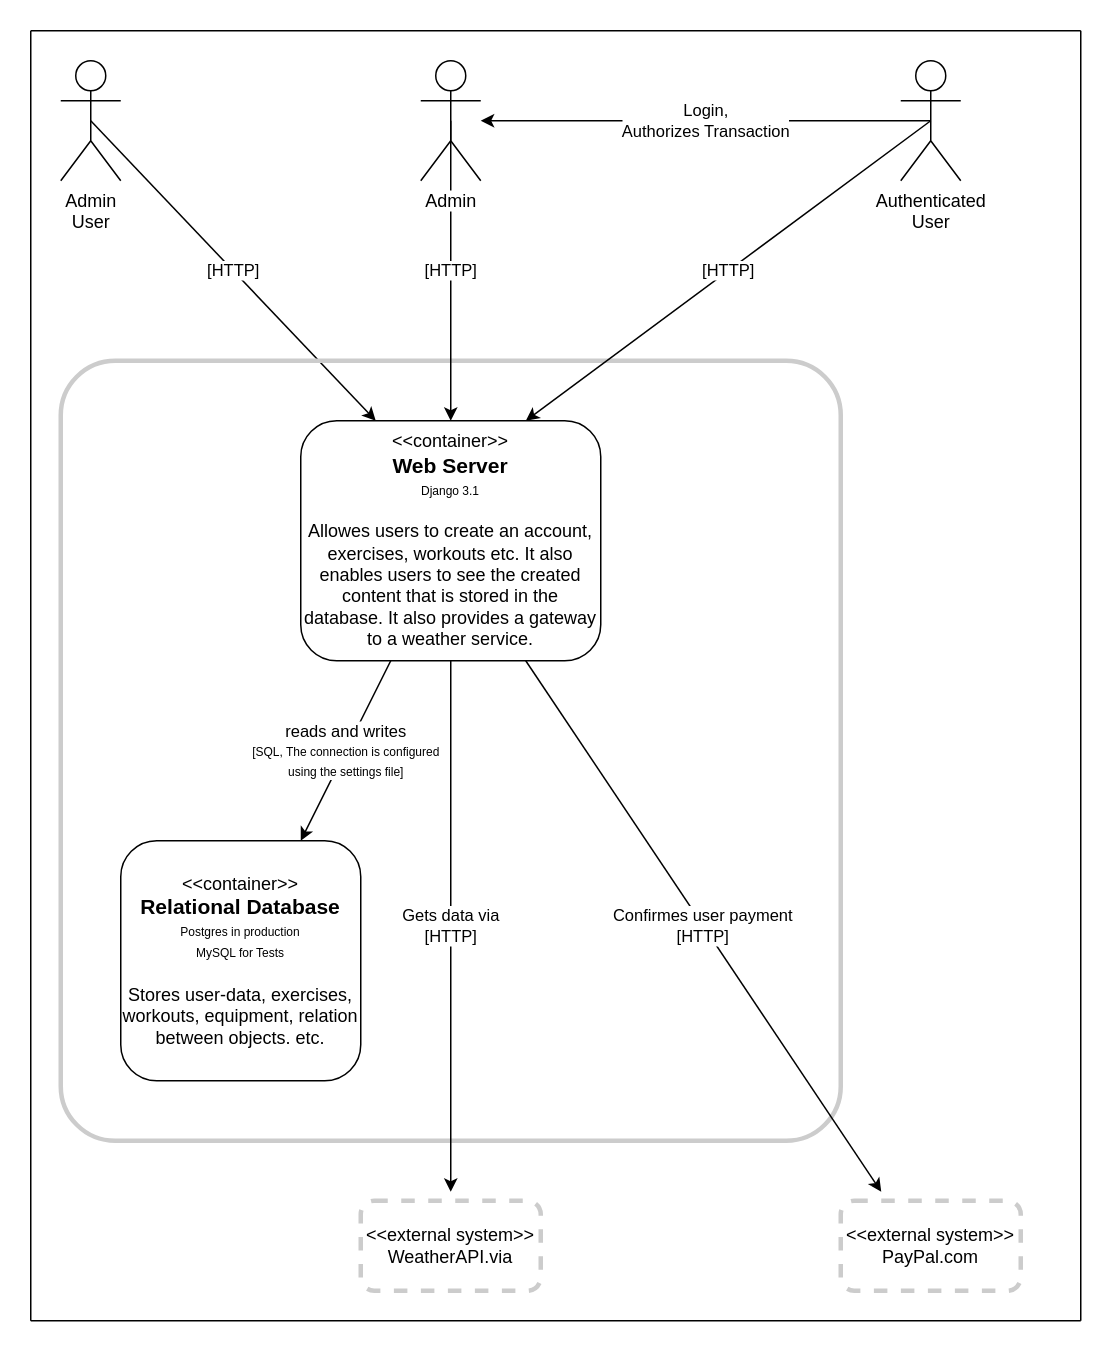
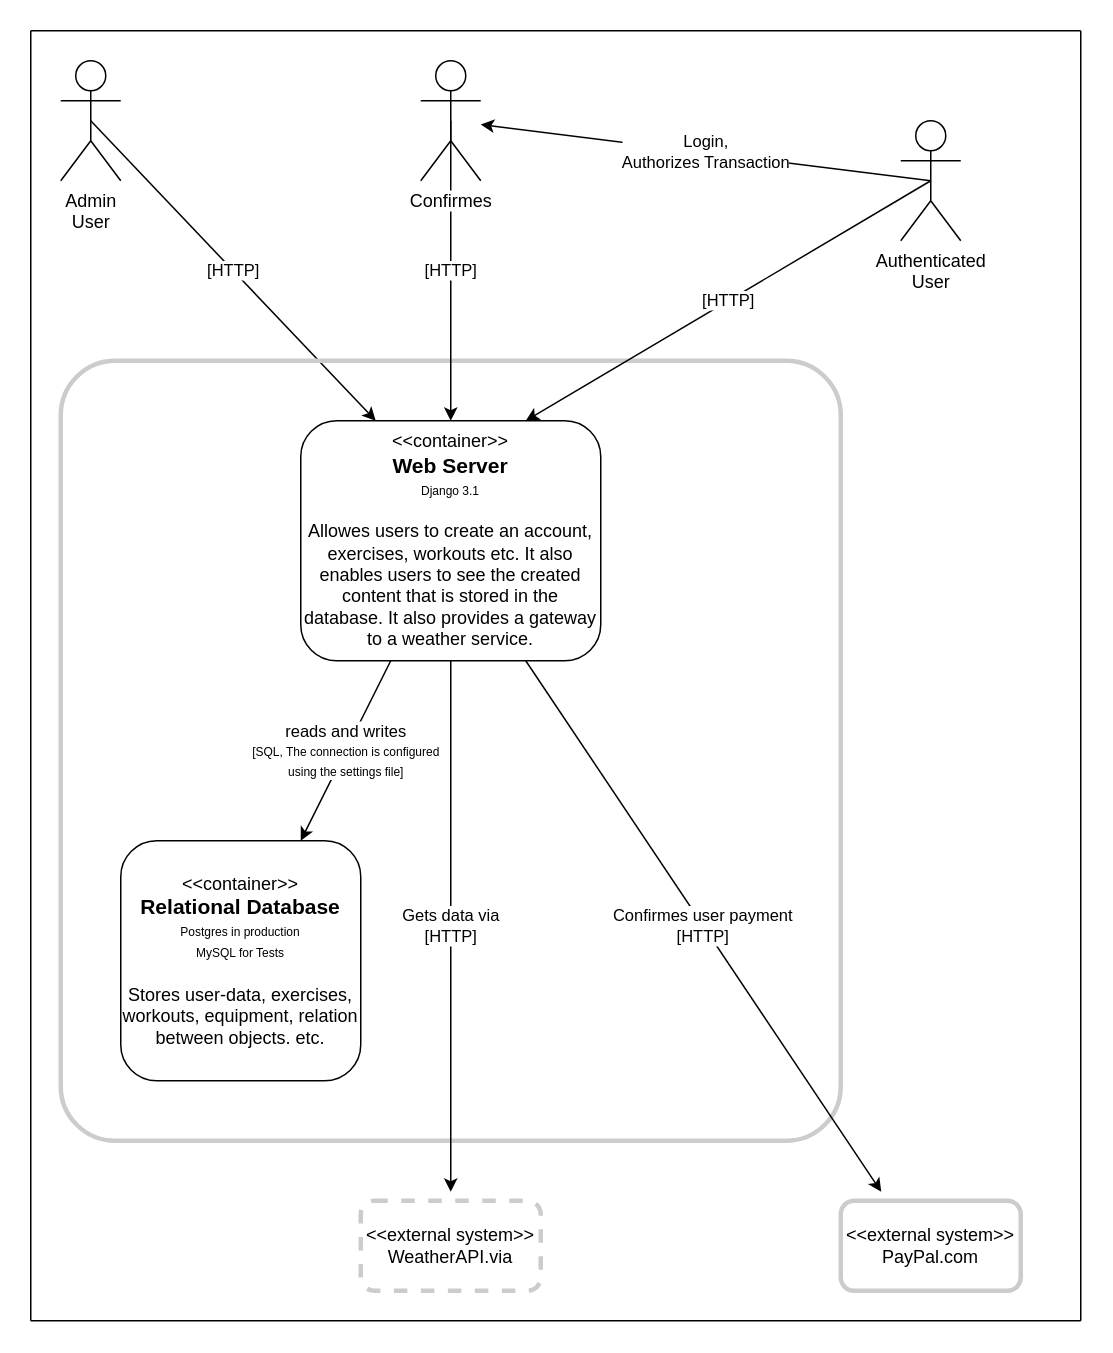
(931, 121) -> (931, 181)
(452, 202) -> (452, 202)
(931, 1246) -> (931, 1246)
